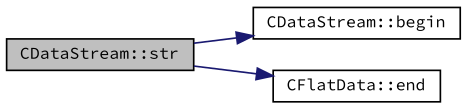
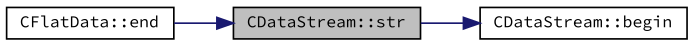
(225, 70) -> (195, 23)
